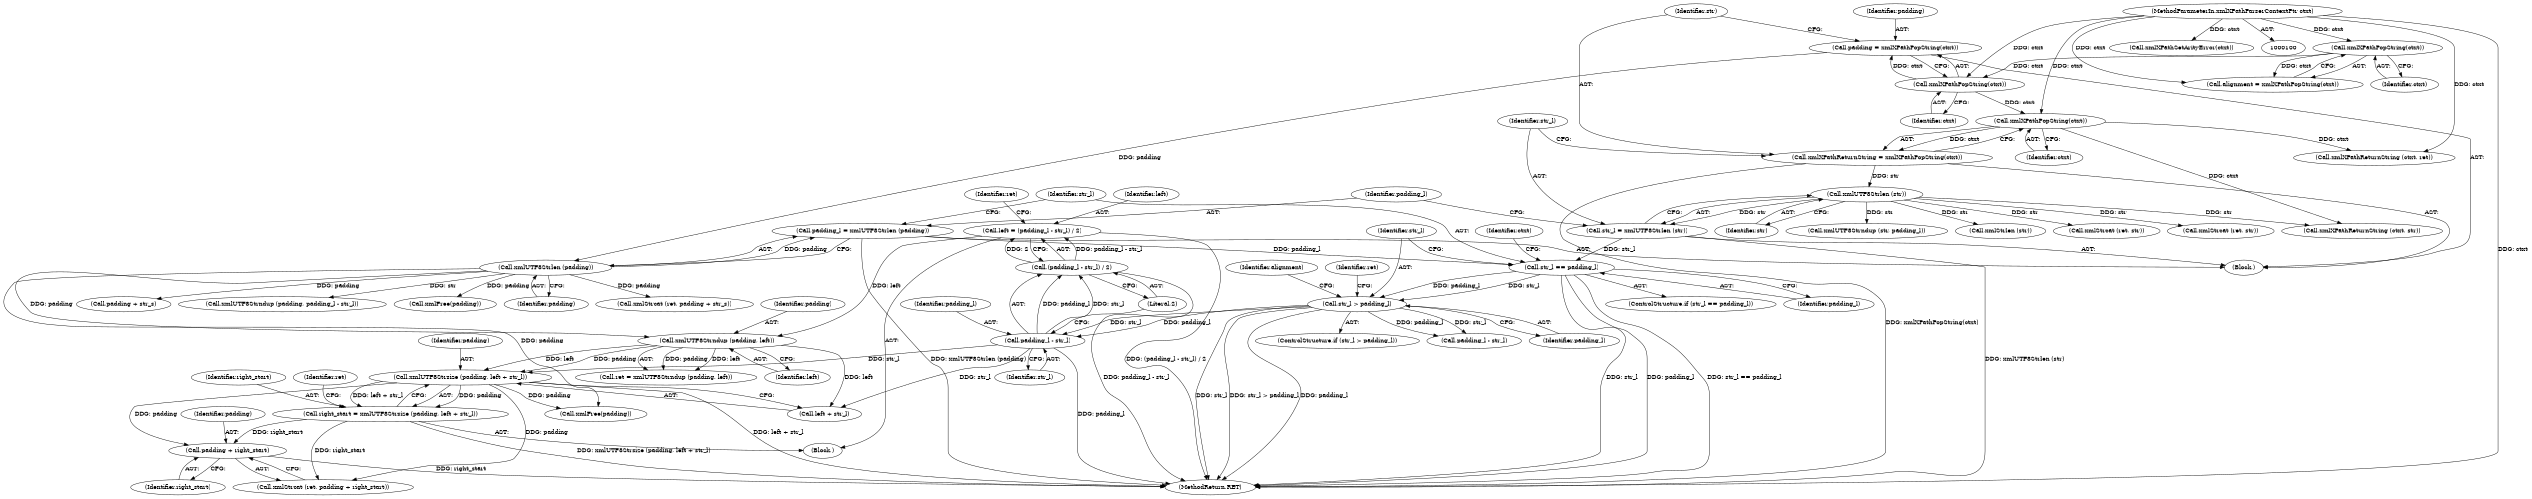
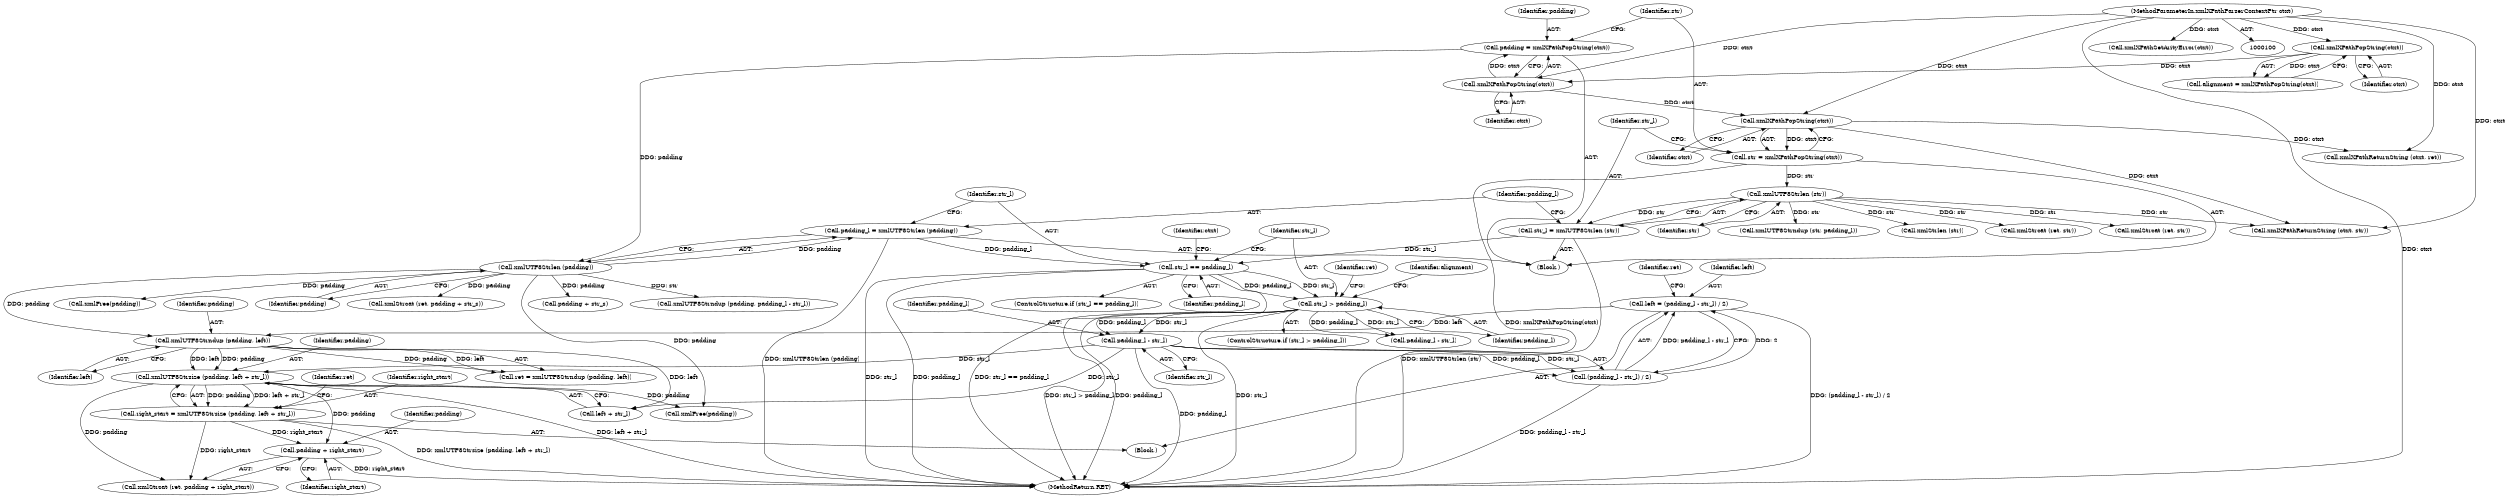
(2084, 62) -> (2475, 81)
(1877, 158) -> (1787, 158)
(1162, 304) -> none
